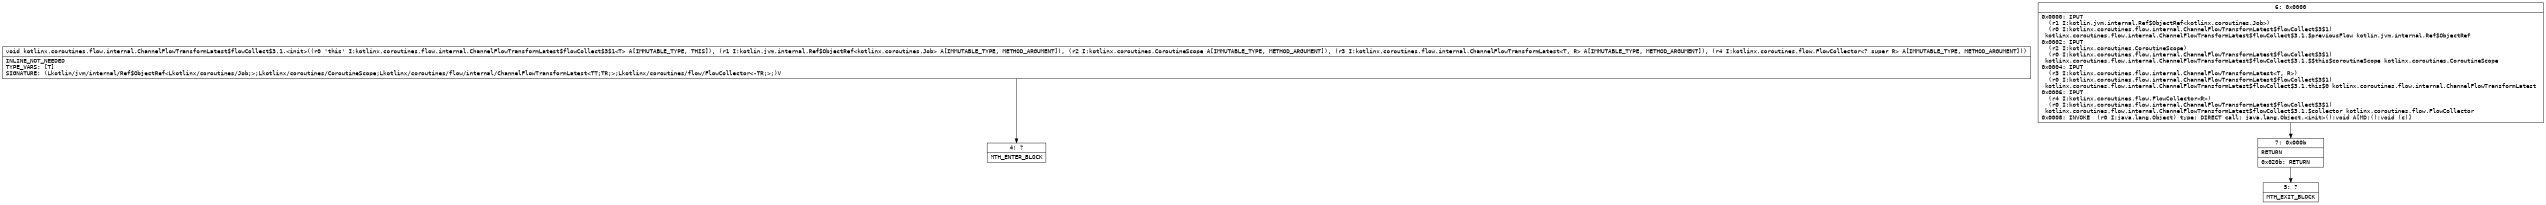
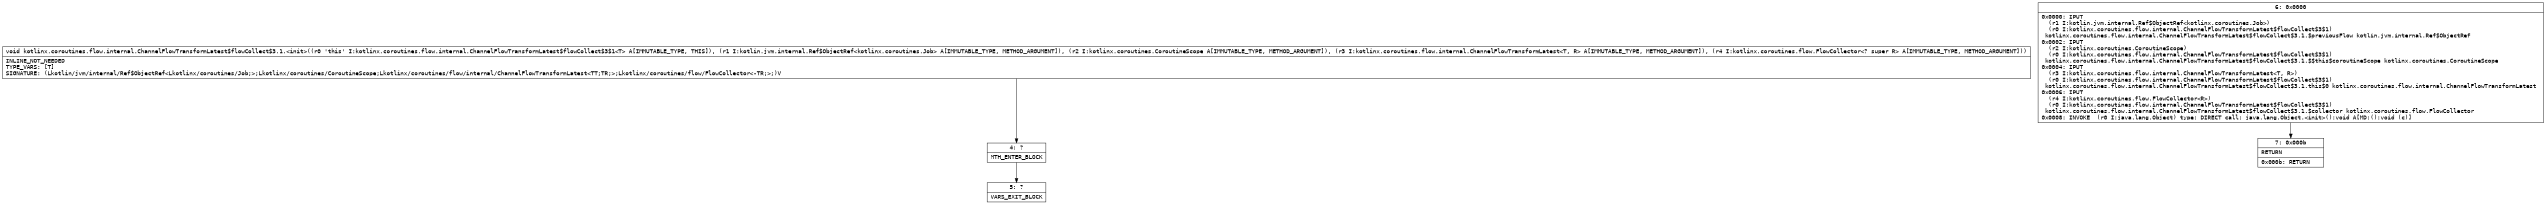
(2291, 162) -> (2291, 162)
(2291, 173) -> (1017, 170)
(2291, 197) -> (1017, 197)
